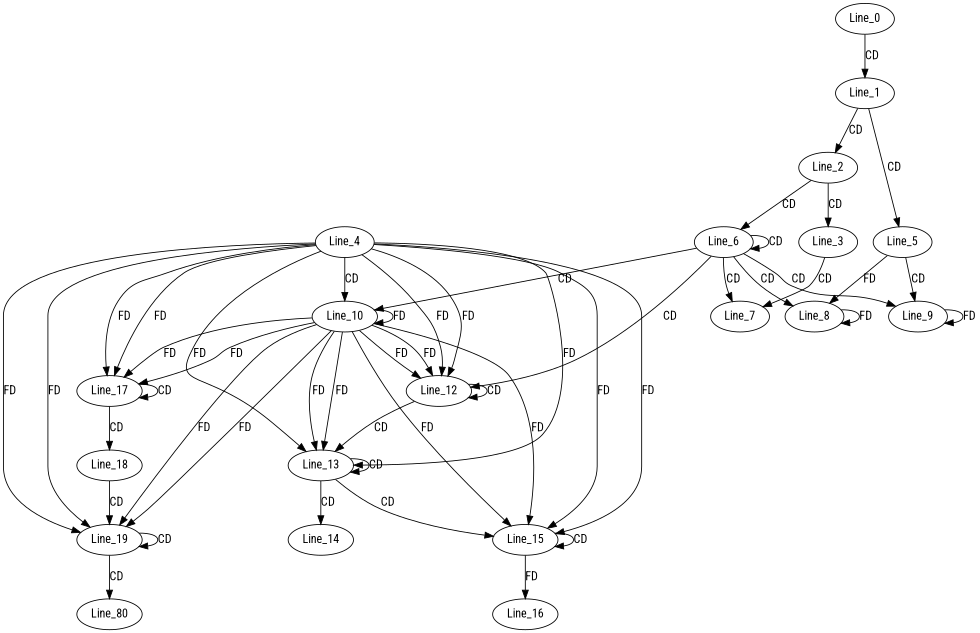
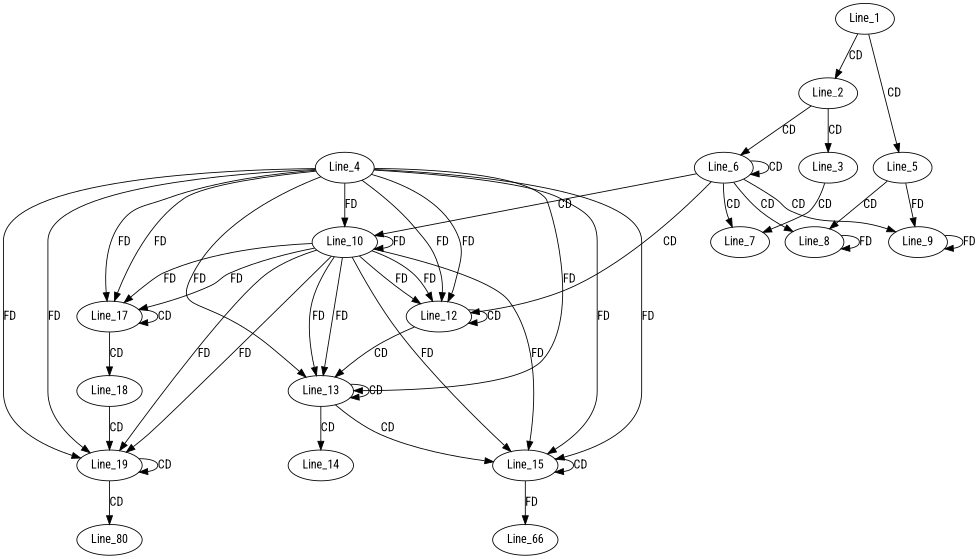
(865, 19) -> none
(352, 279) -> (352, 205)
(870, 279) -> (871, 205)
(918, 279) -> (918, 205)
(525, 614) -> (525, 540)
